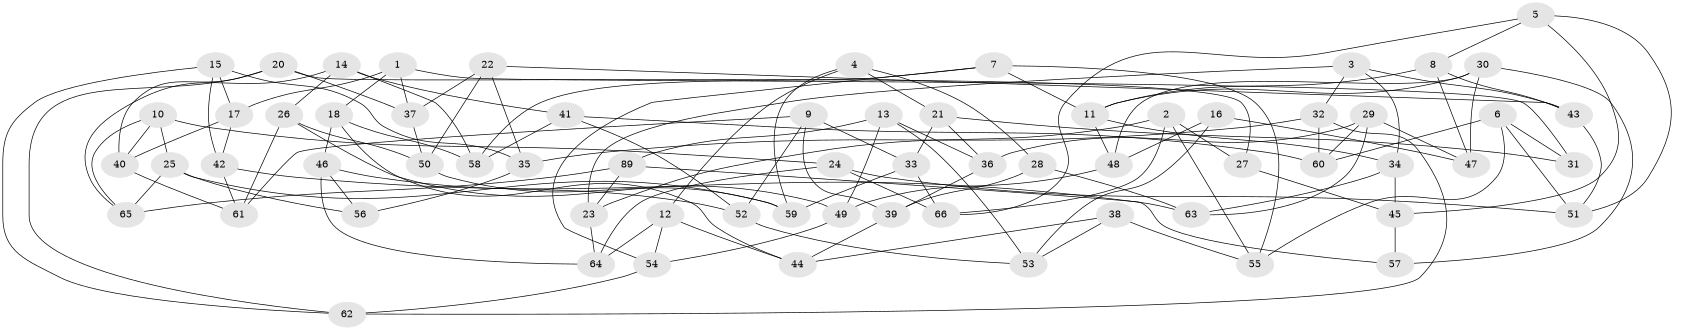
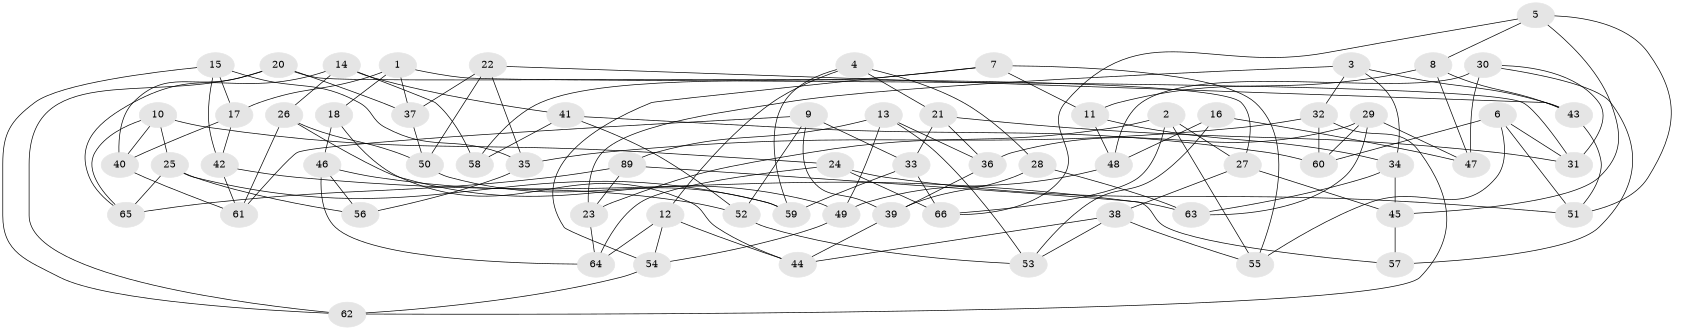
(1287, 91) -> (1593, 97)
(393, 137) -> none
none -> (1179, 190)
